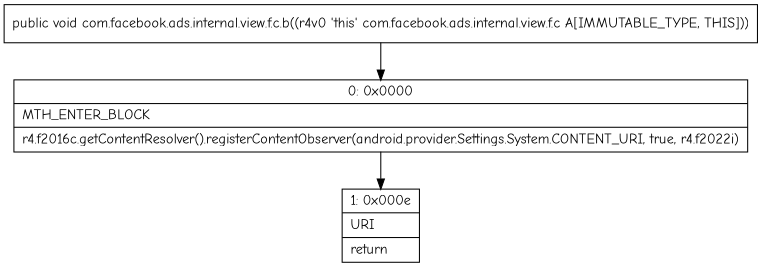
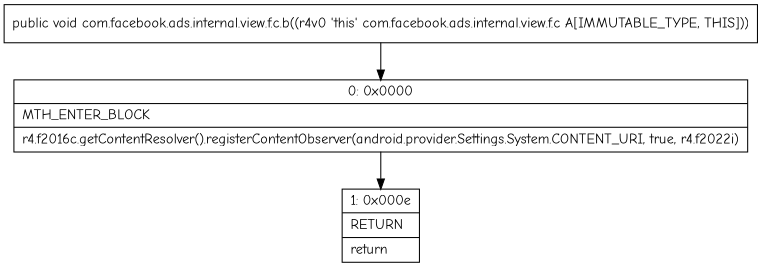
(363, 225) -> (377, 225)
